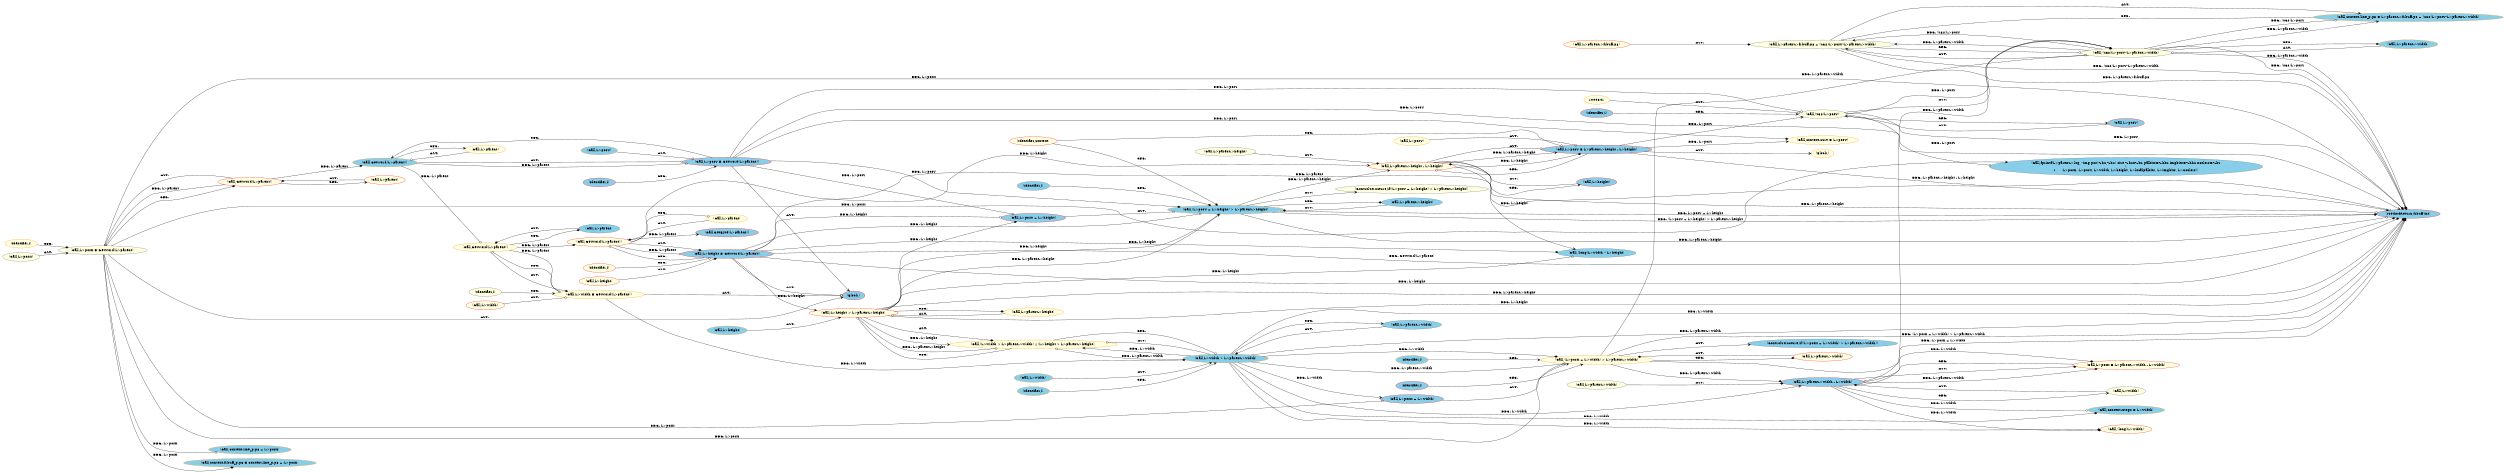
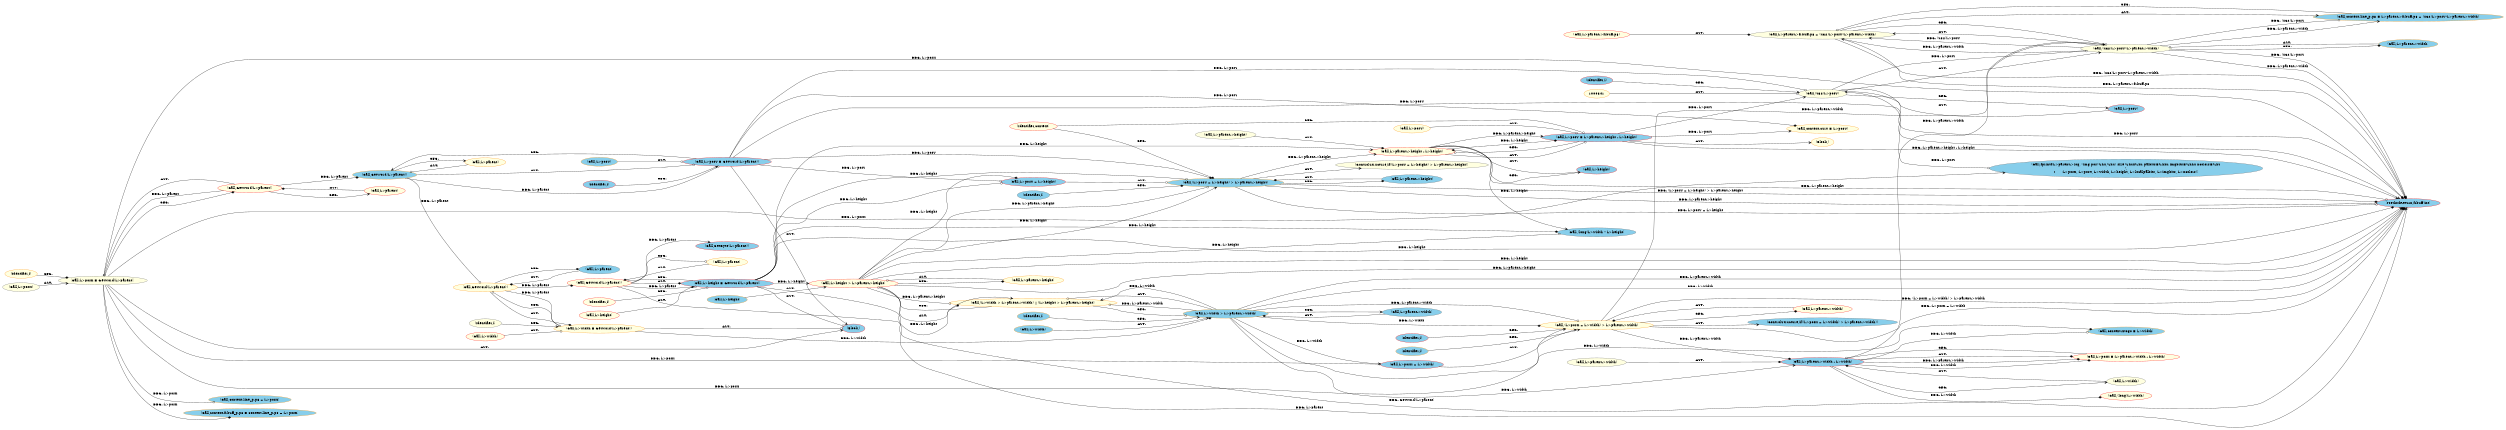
(1652, 428) -> none
